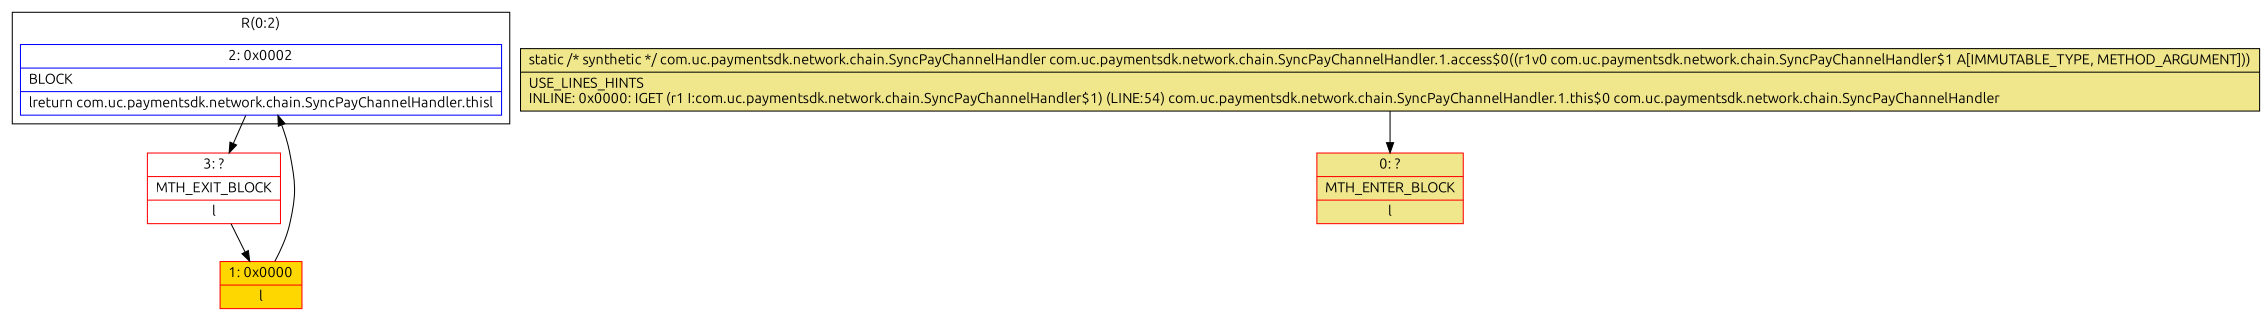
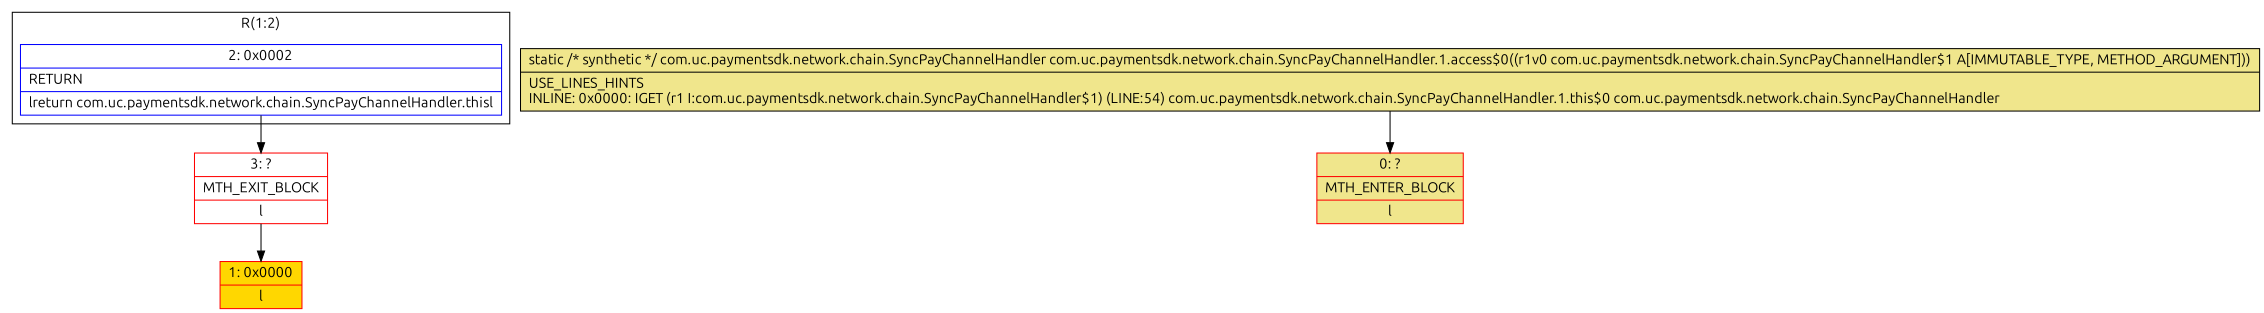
(261, 24) -> (261, 24)
(51, 79) -> (56, 79)
(294, 194) -> none
